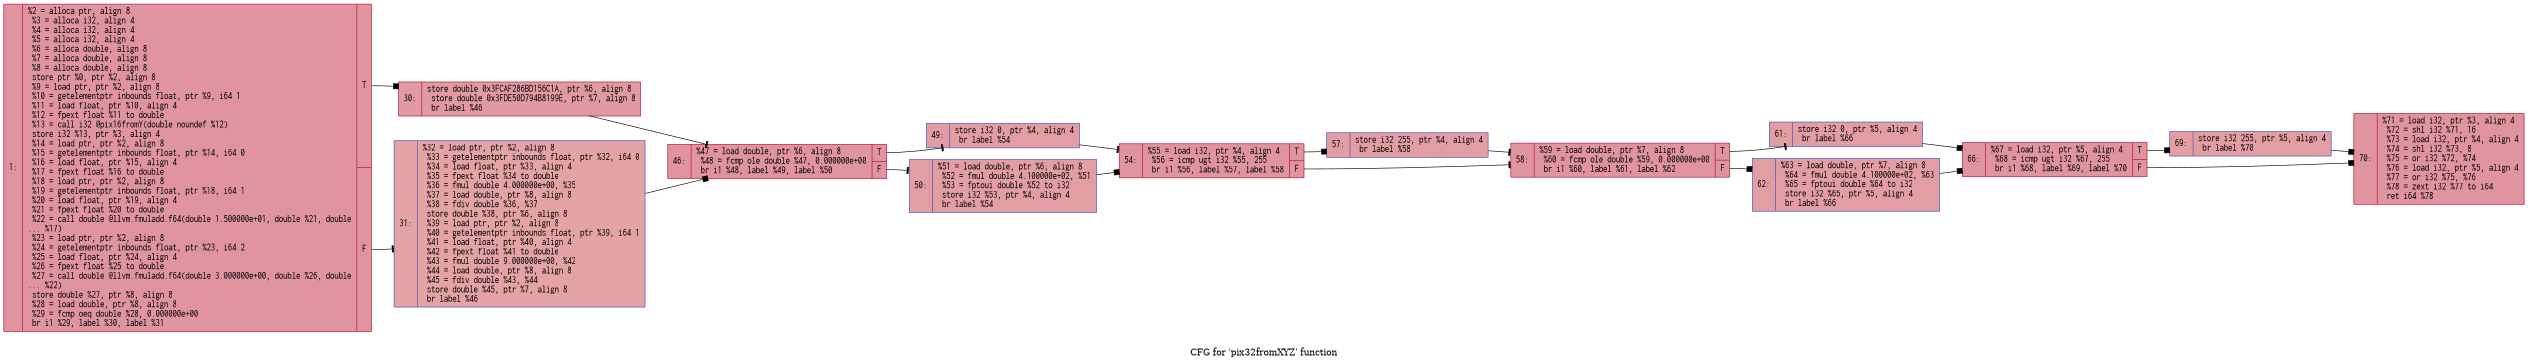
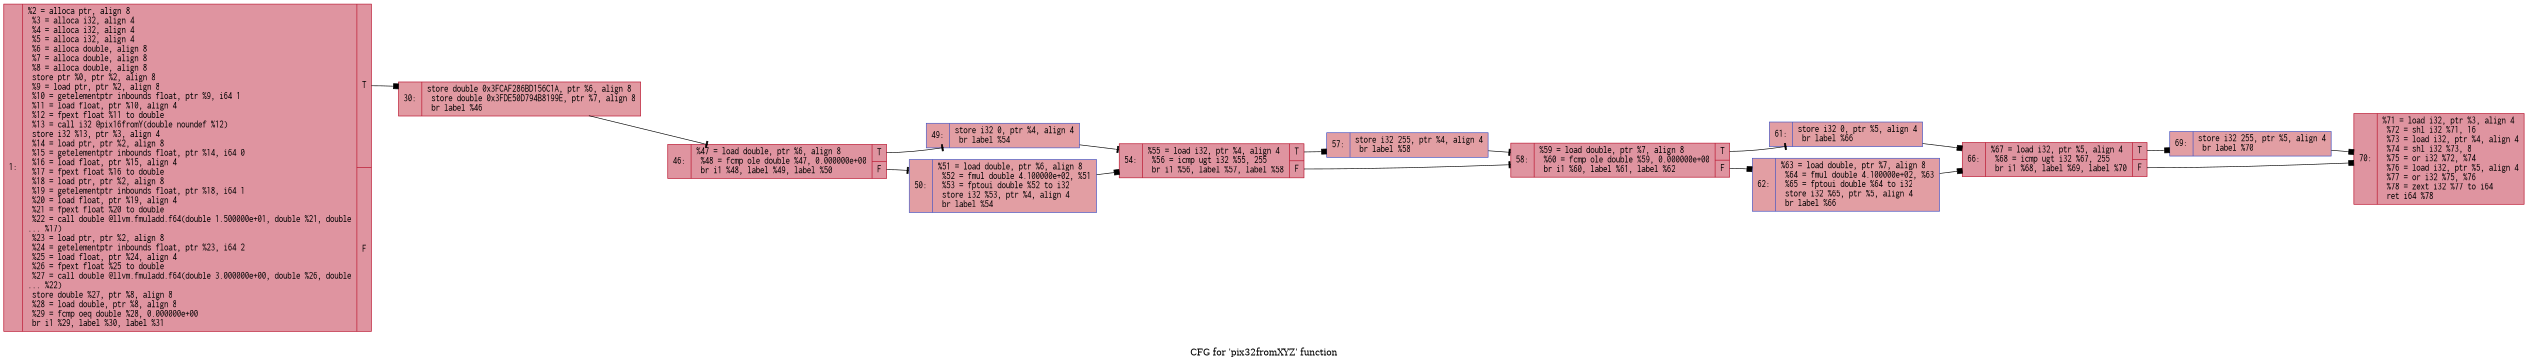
(520, 224) -> none
